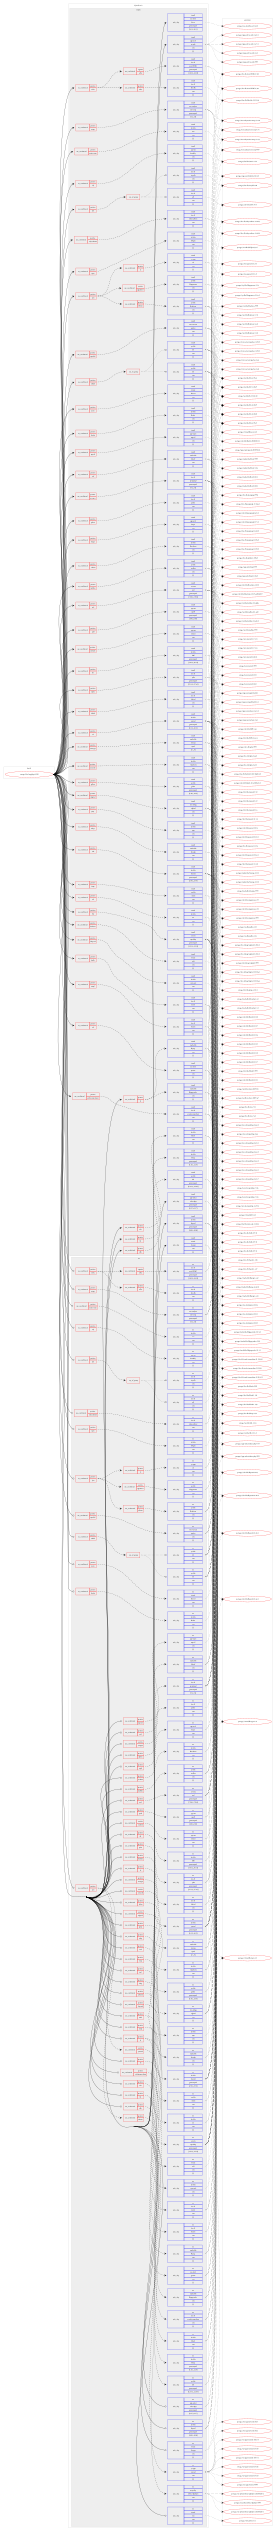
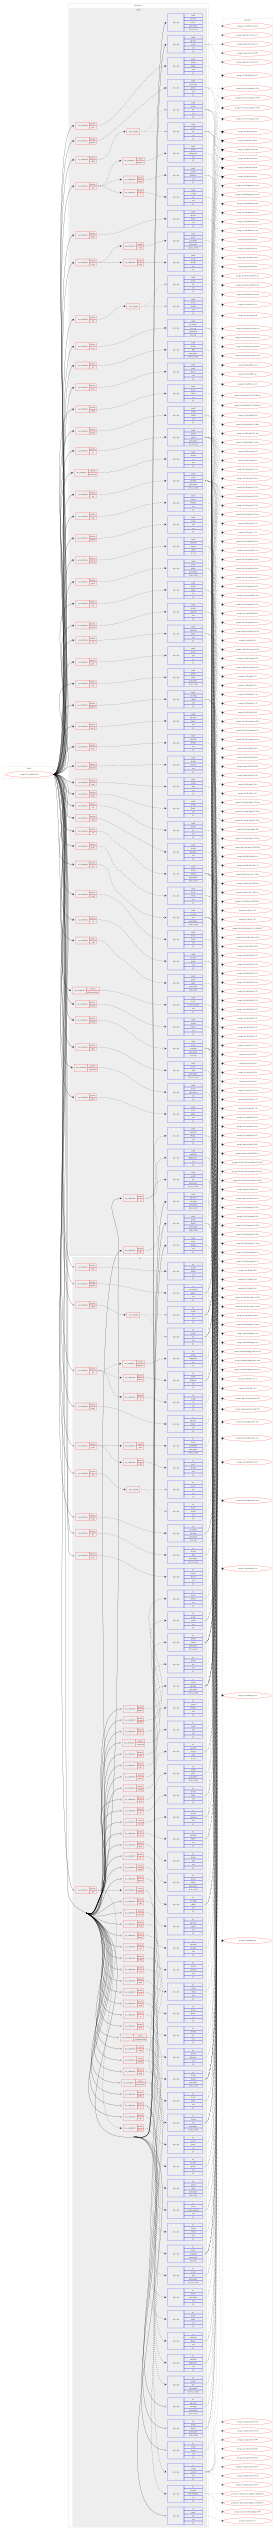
none -> (248, 1941)
